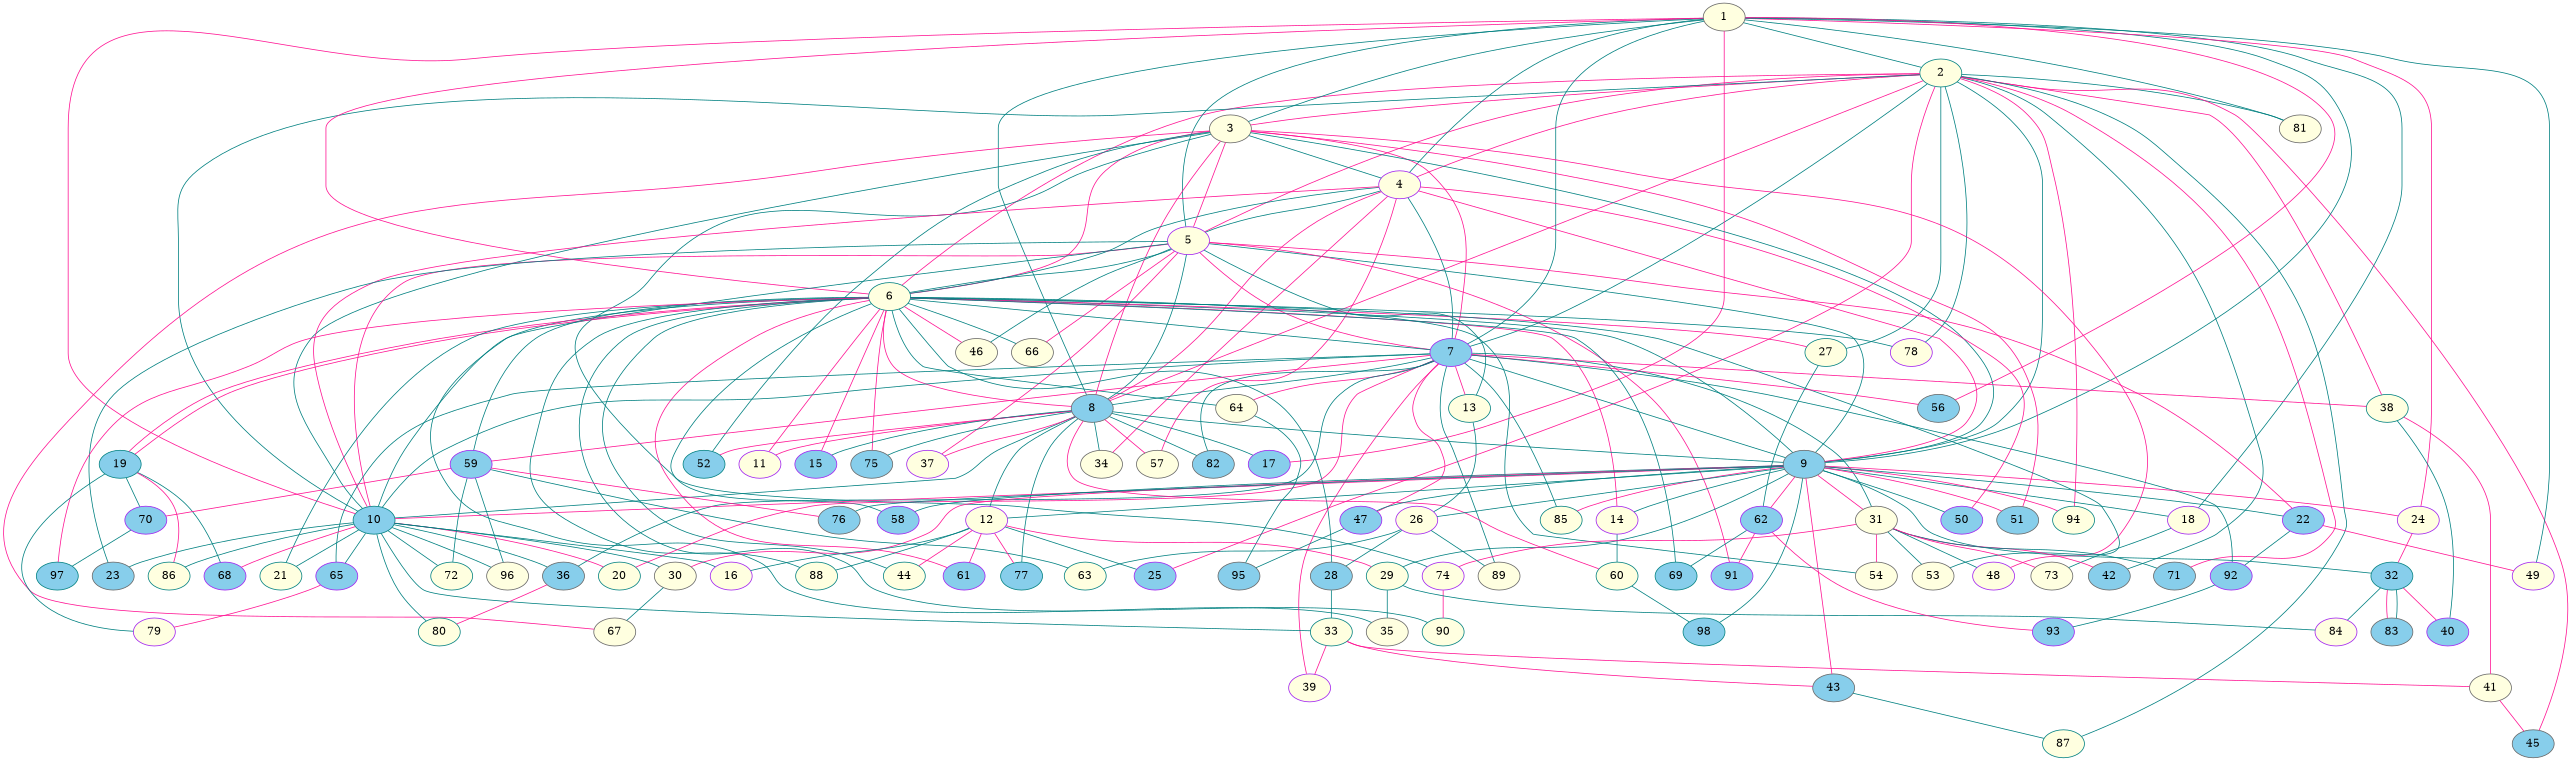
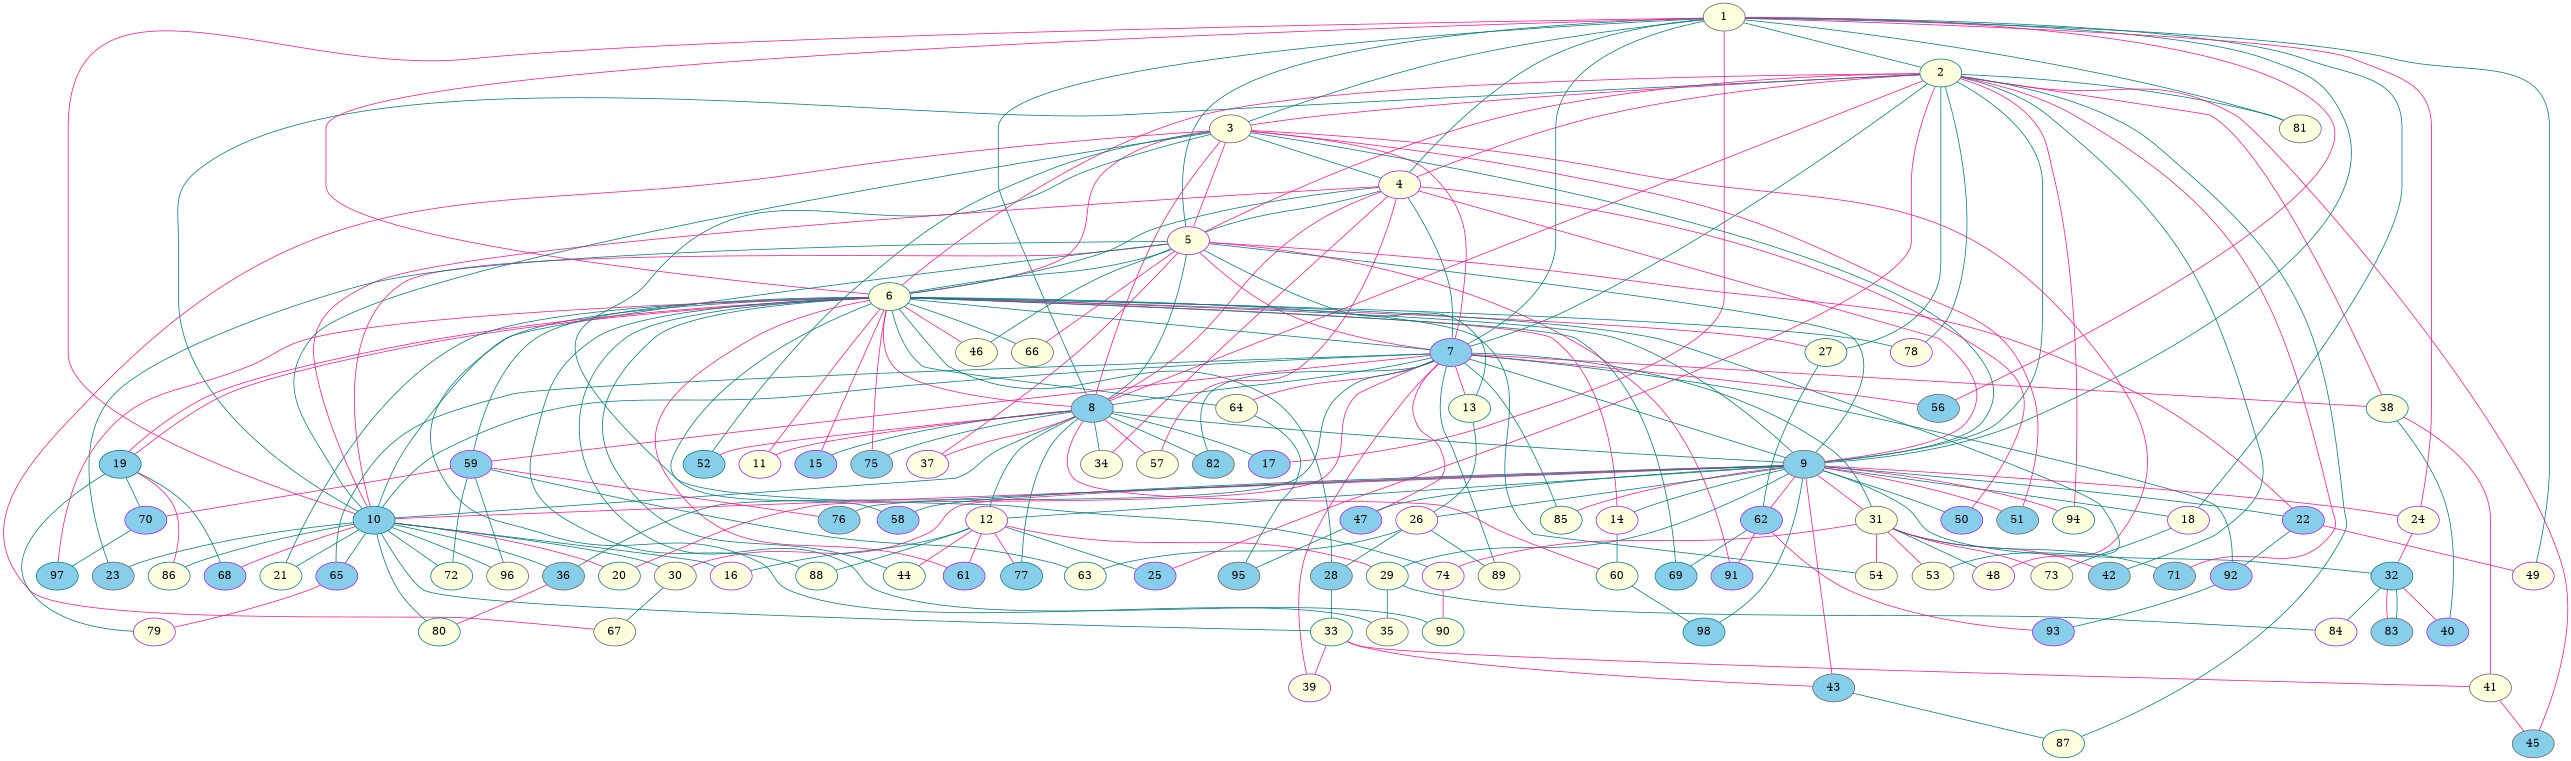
(1905, 548) -> (1905, 548)
